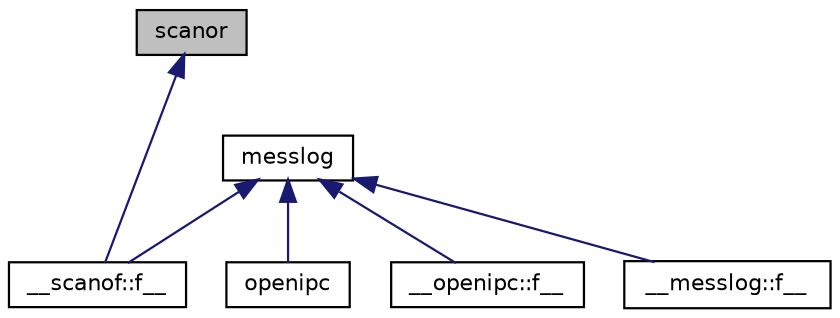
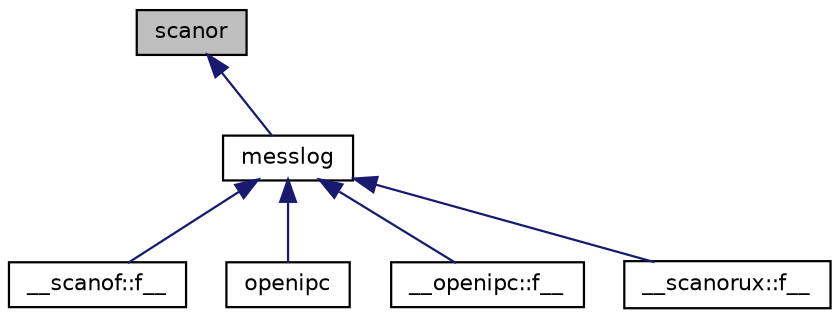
(141, 169) -> (247, 104)
(727, 285) -> (727, 285)
